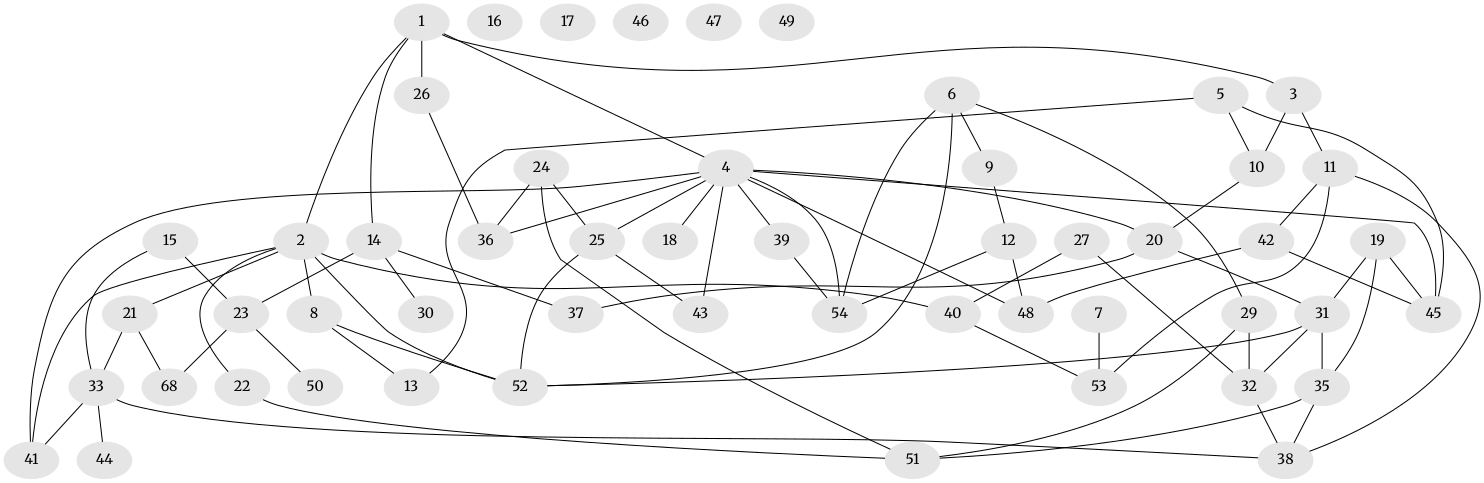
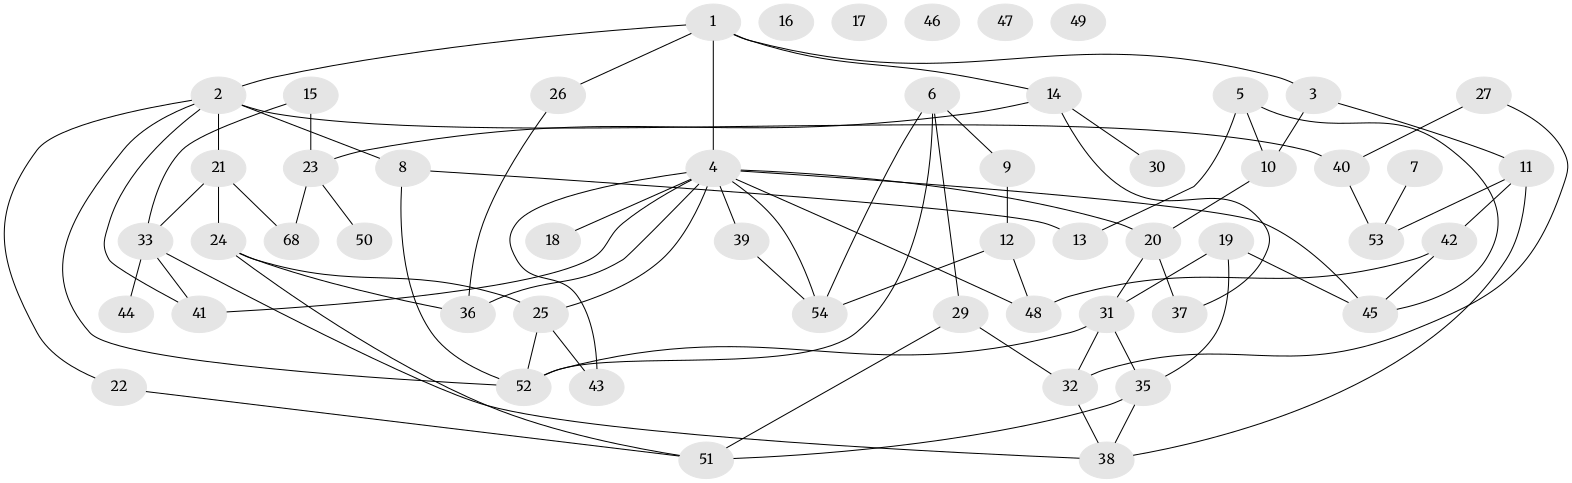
none -> (219, 205)
